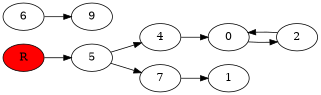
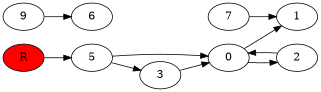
(54, 17) -> (54, 17)
(160, 37) -> (160, 75)
none -> (260, 39)
(123, 67) -> (156, 54)
